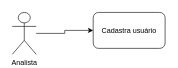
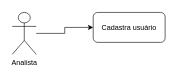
(129, 30) -> (129, 27)
